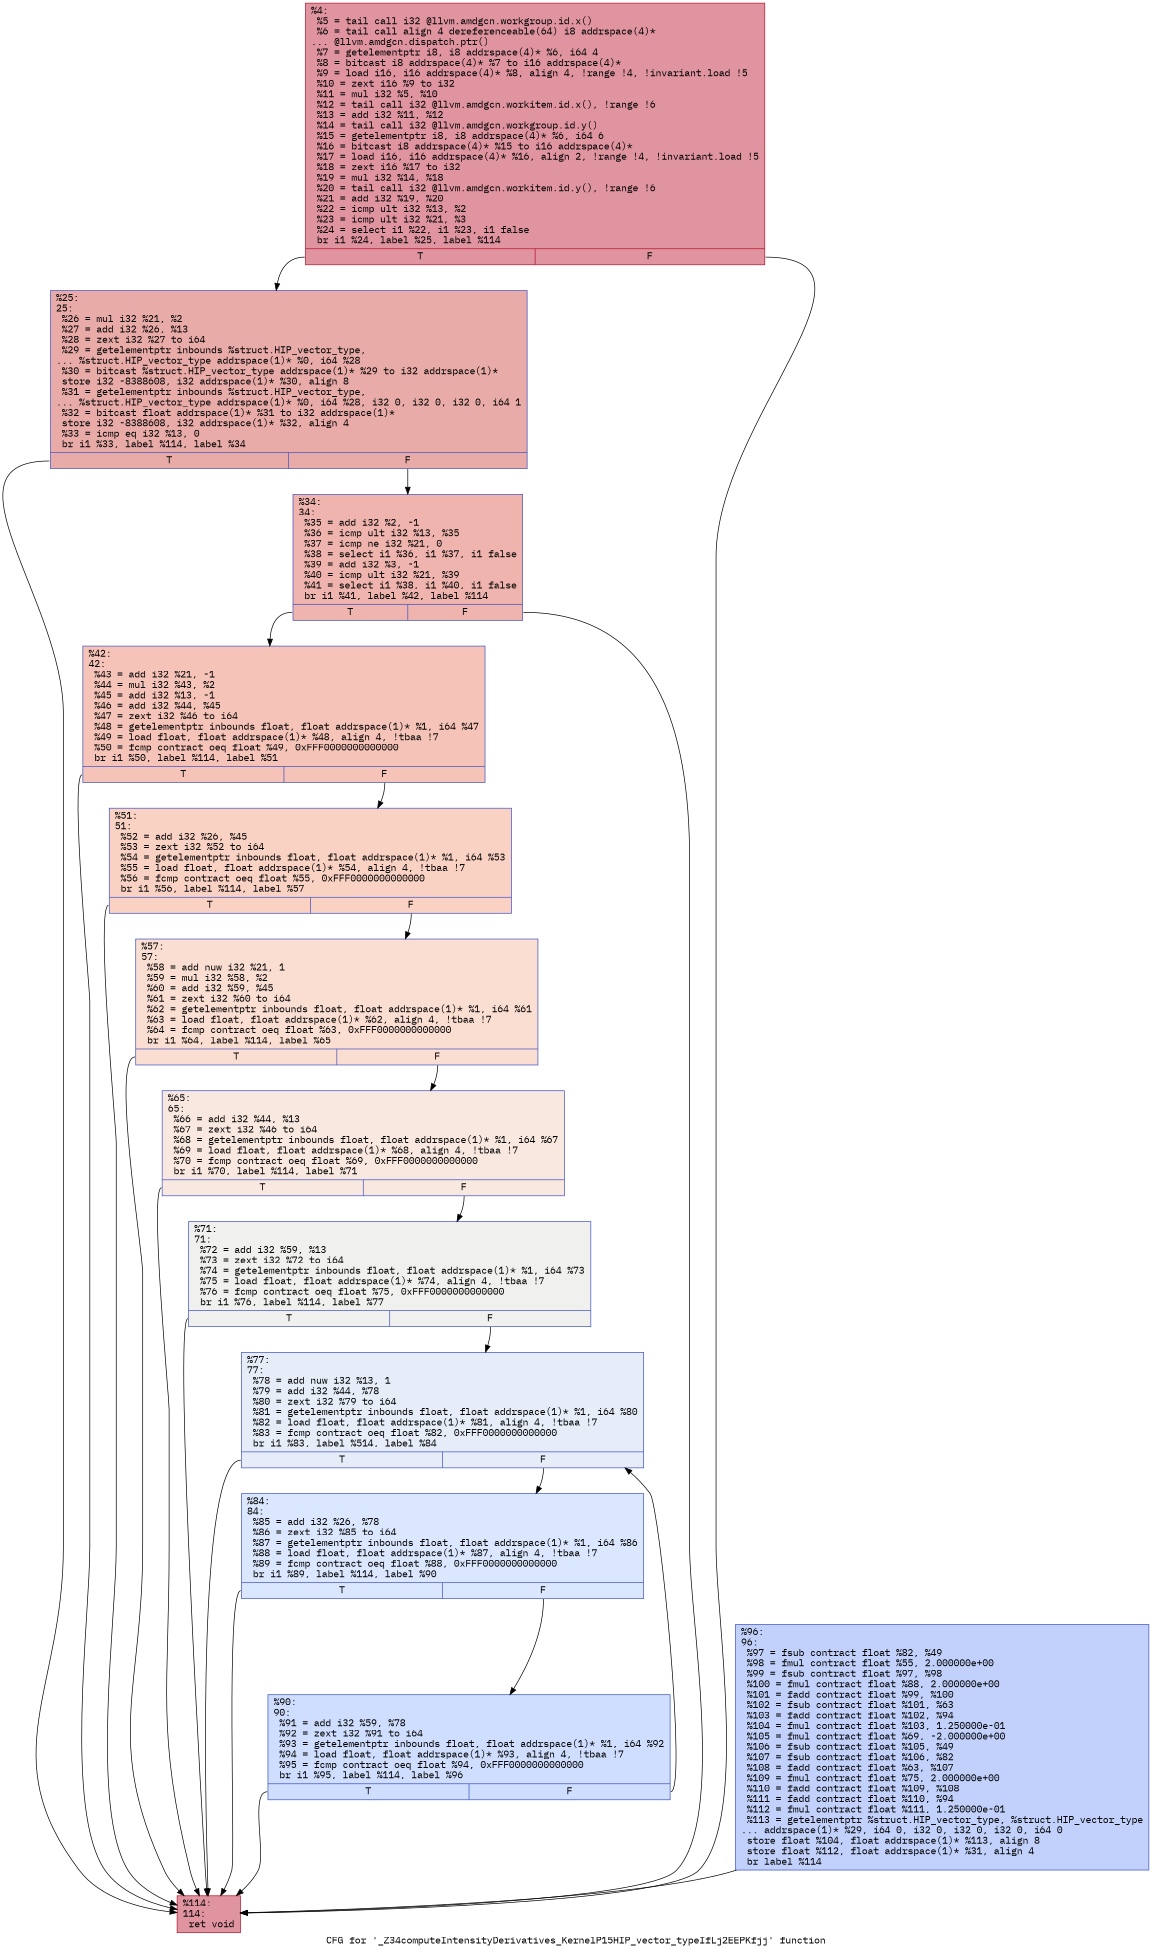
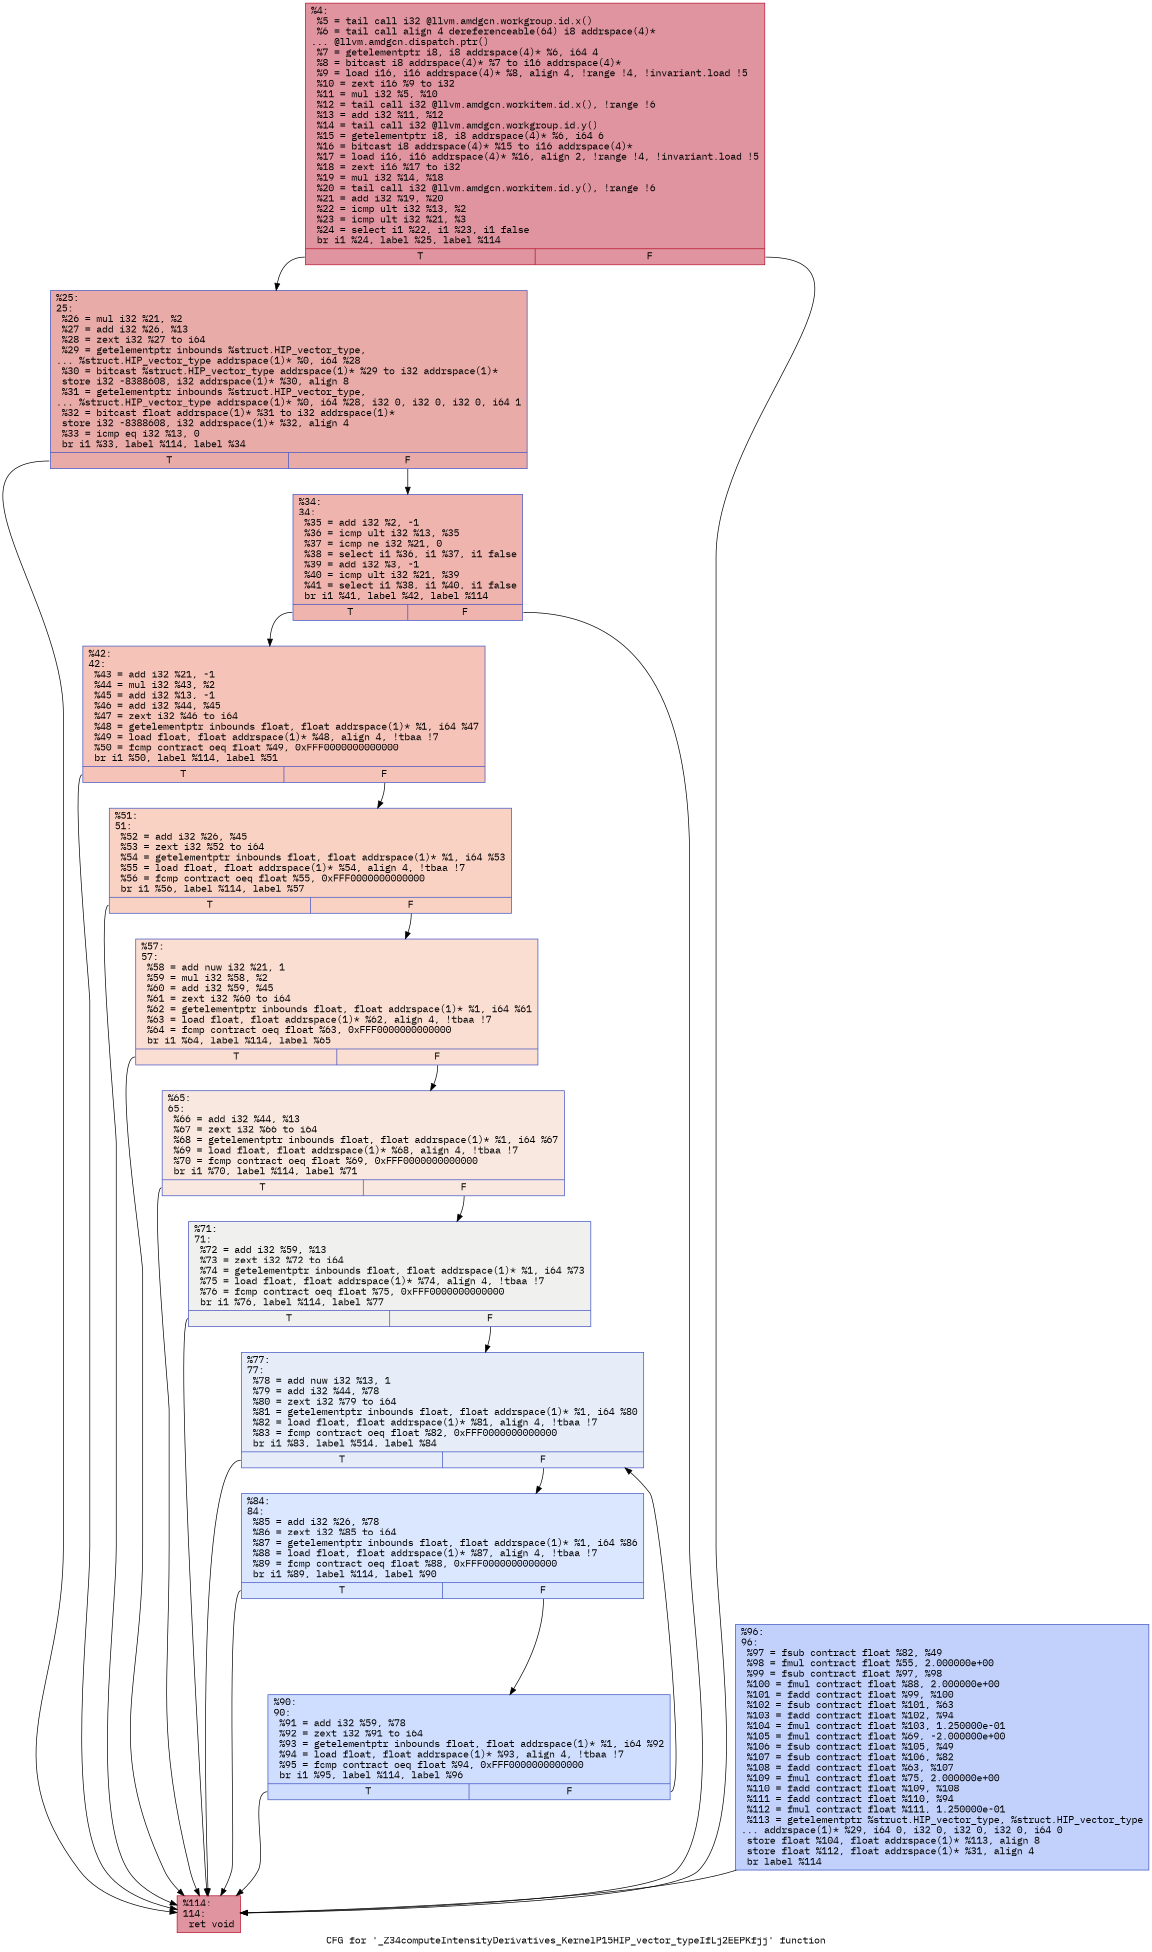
(243, 1130) -> (243, 1130)
